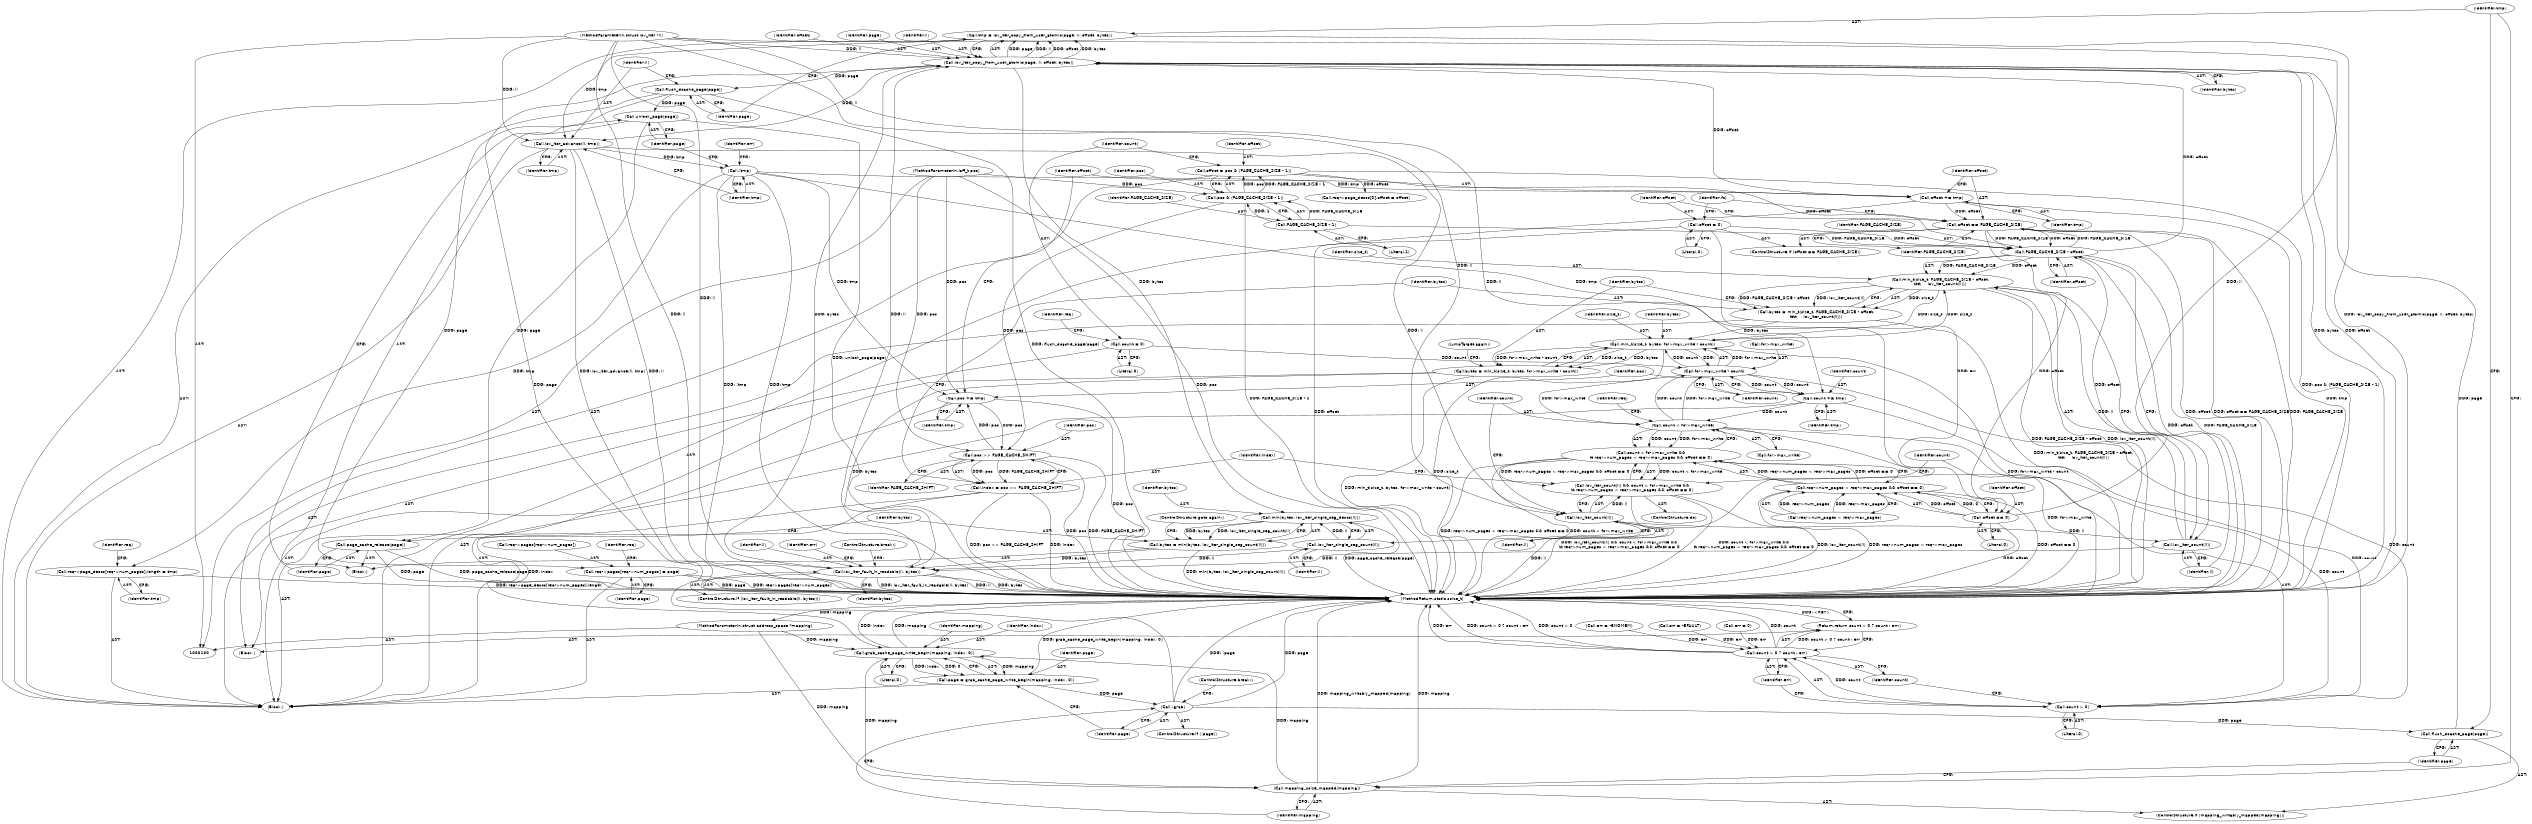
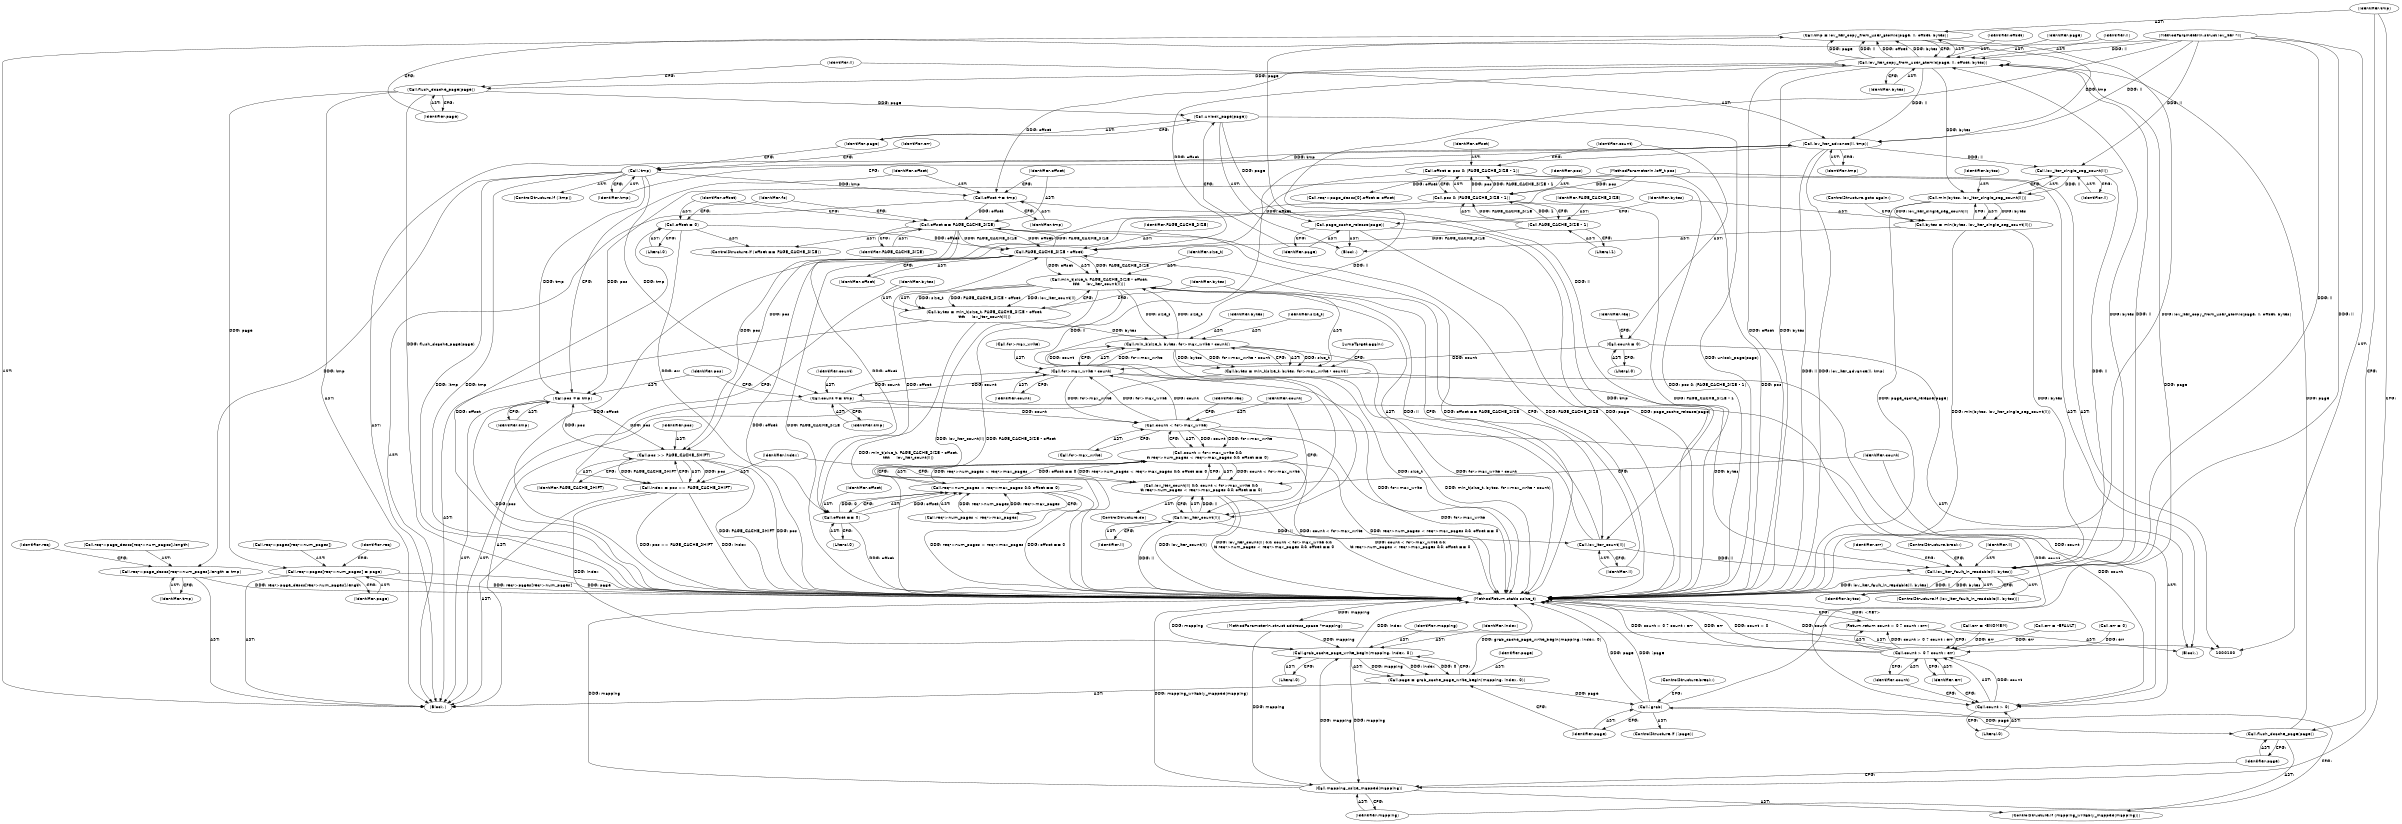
none -> (1951, 157)
none -> (543, 198)
(1710, 358) -> (1087, 358)
none -> (1367, 434)
(1310, 518) -> (1977, 198)
none -> (137, 545)
